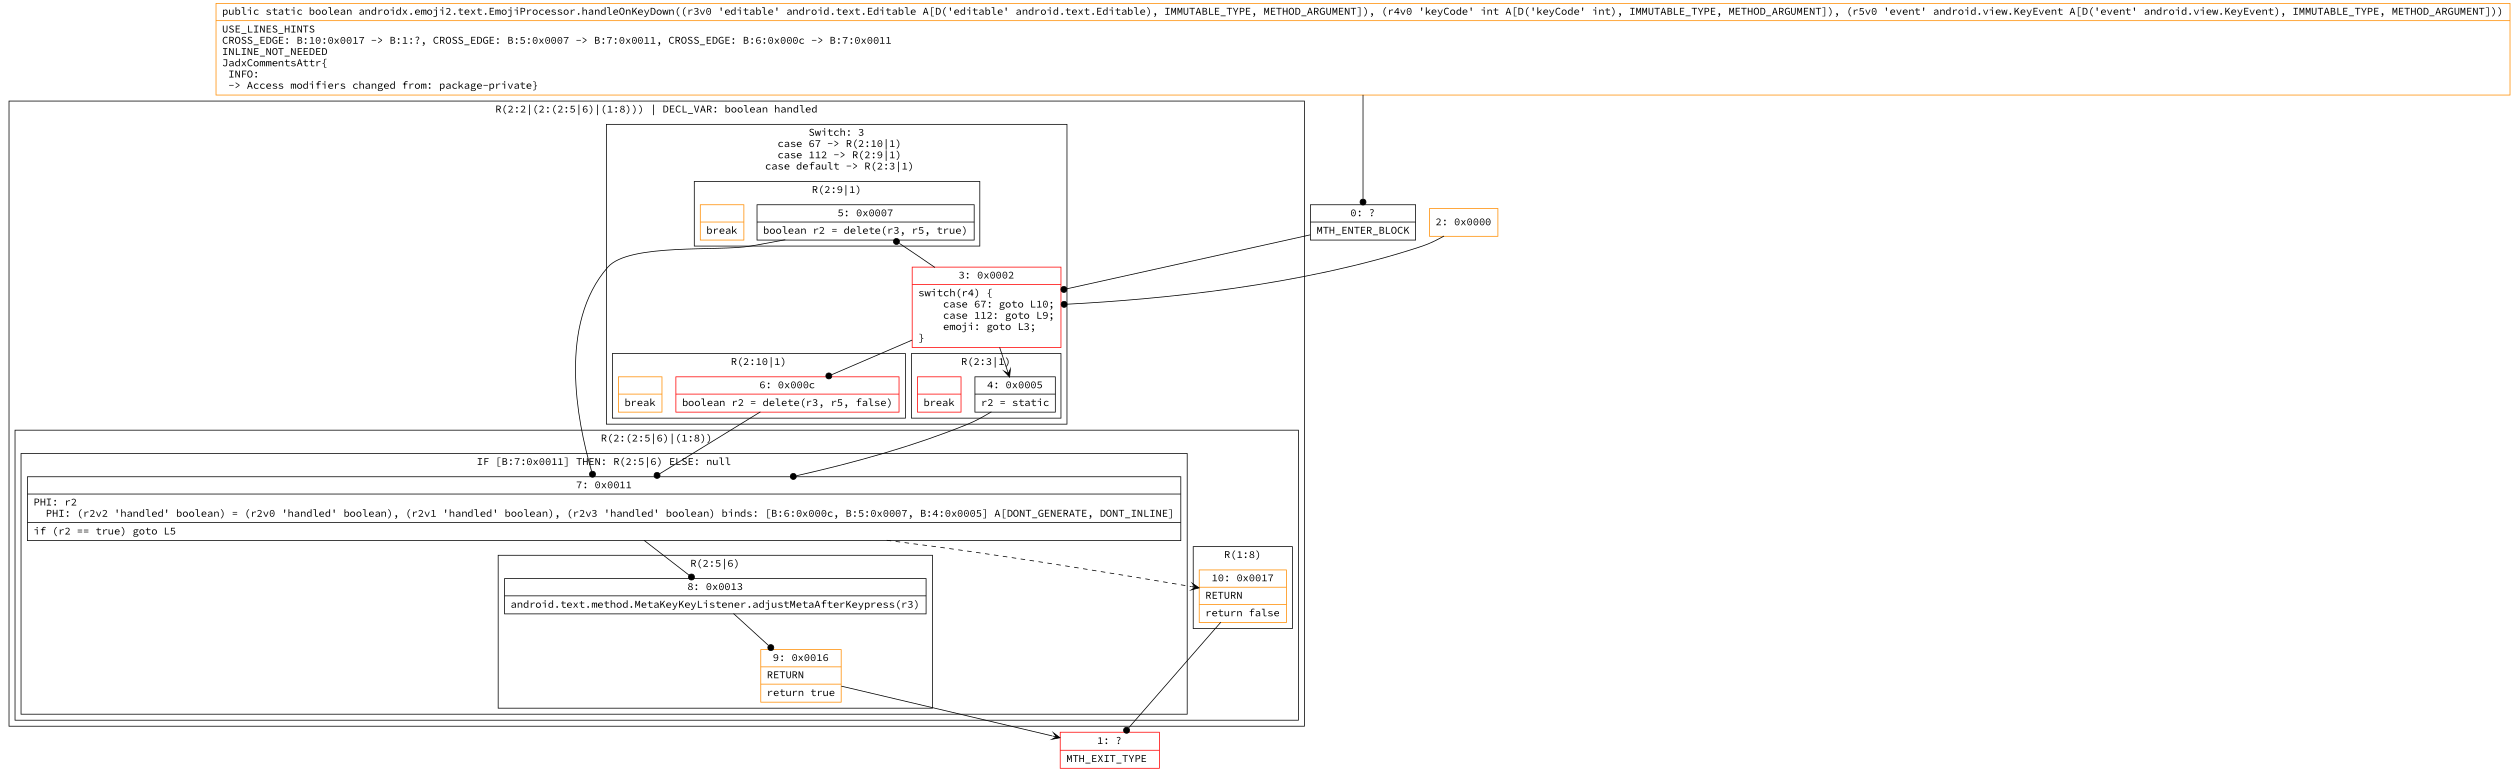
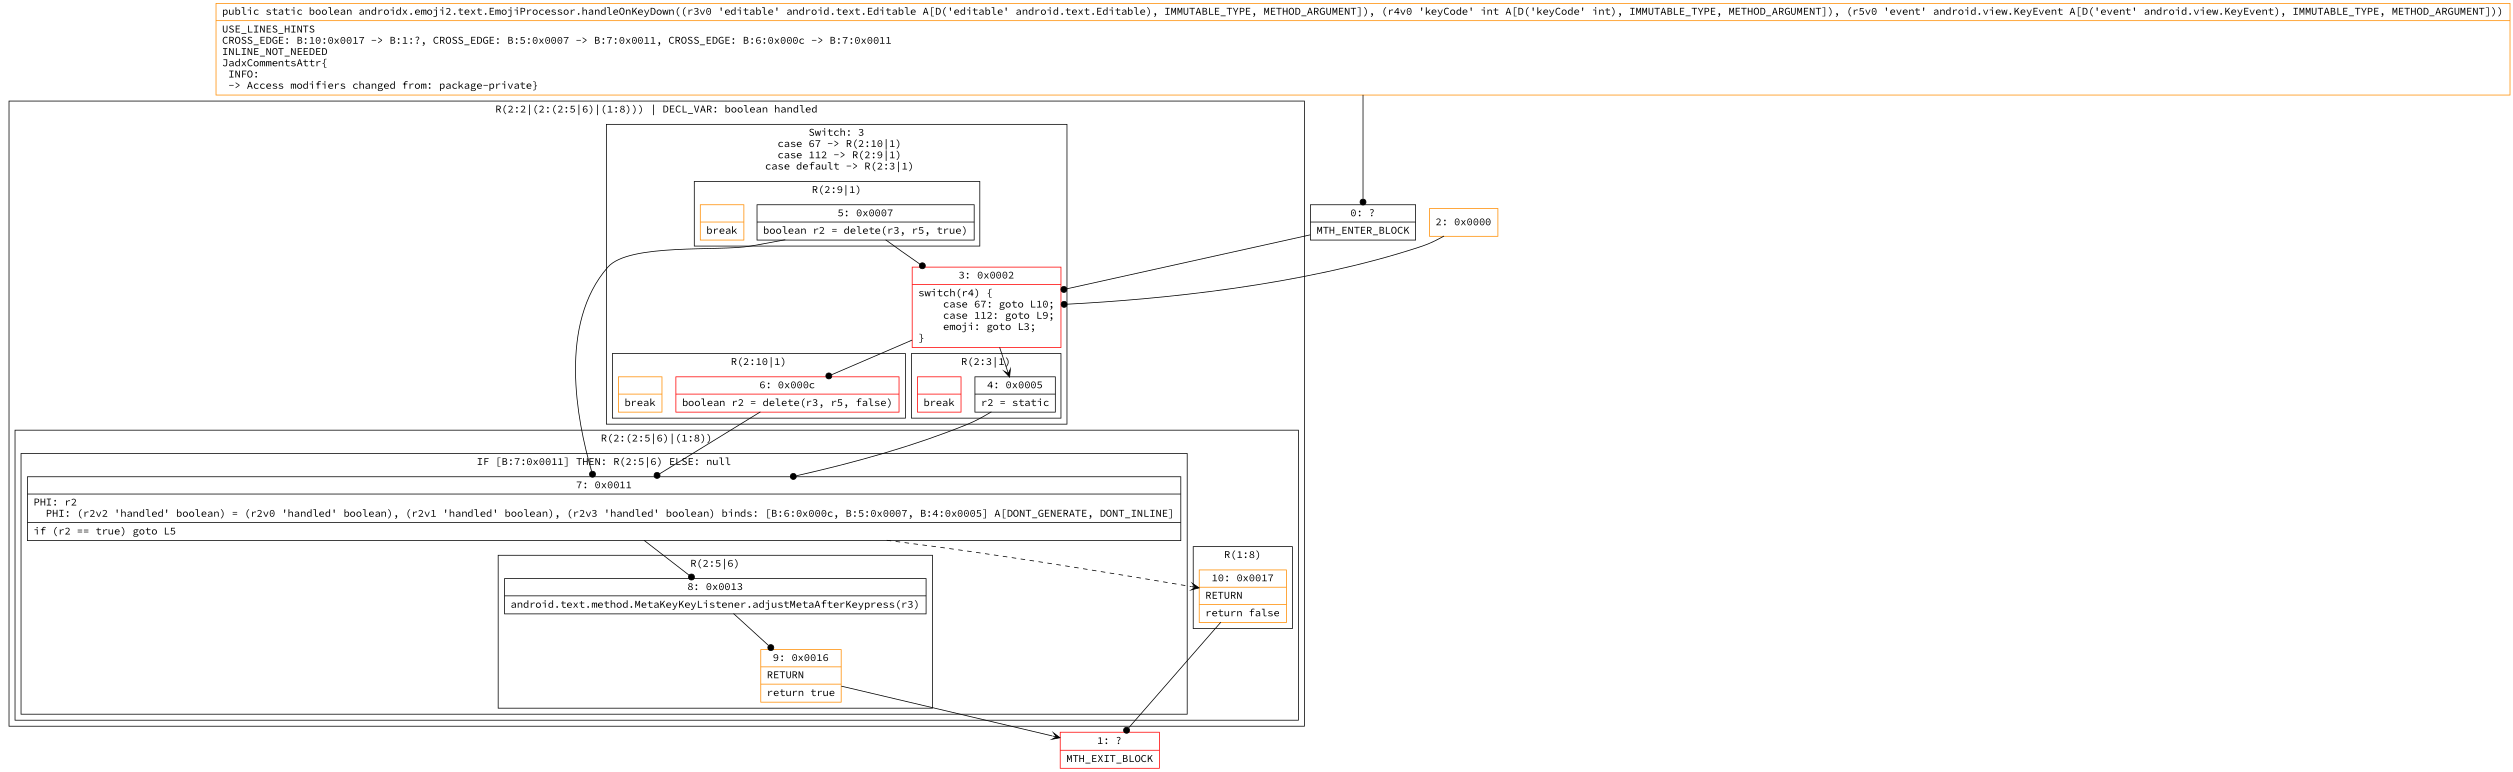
(917, 255) -> (903, 252)
(1107, 759) -> (1110, 759)
